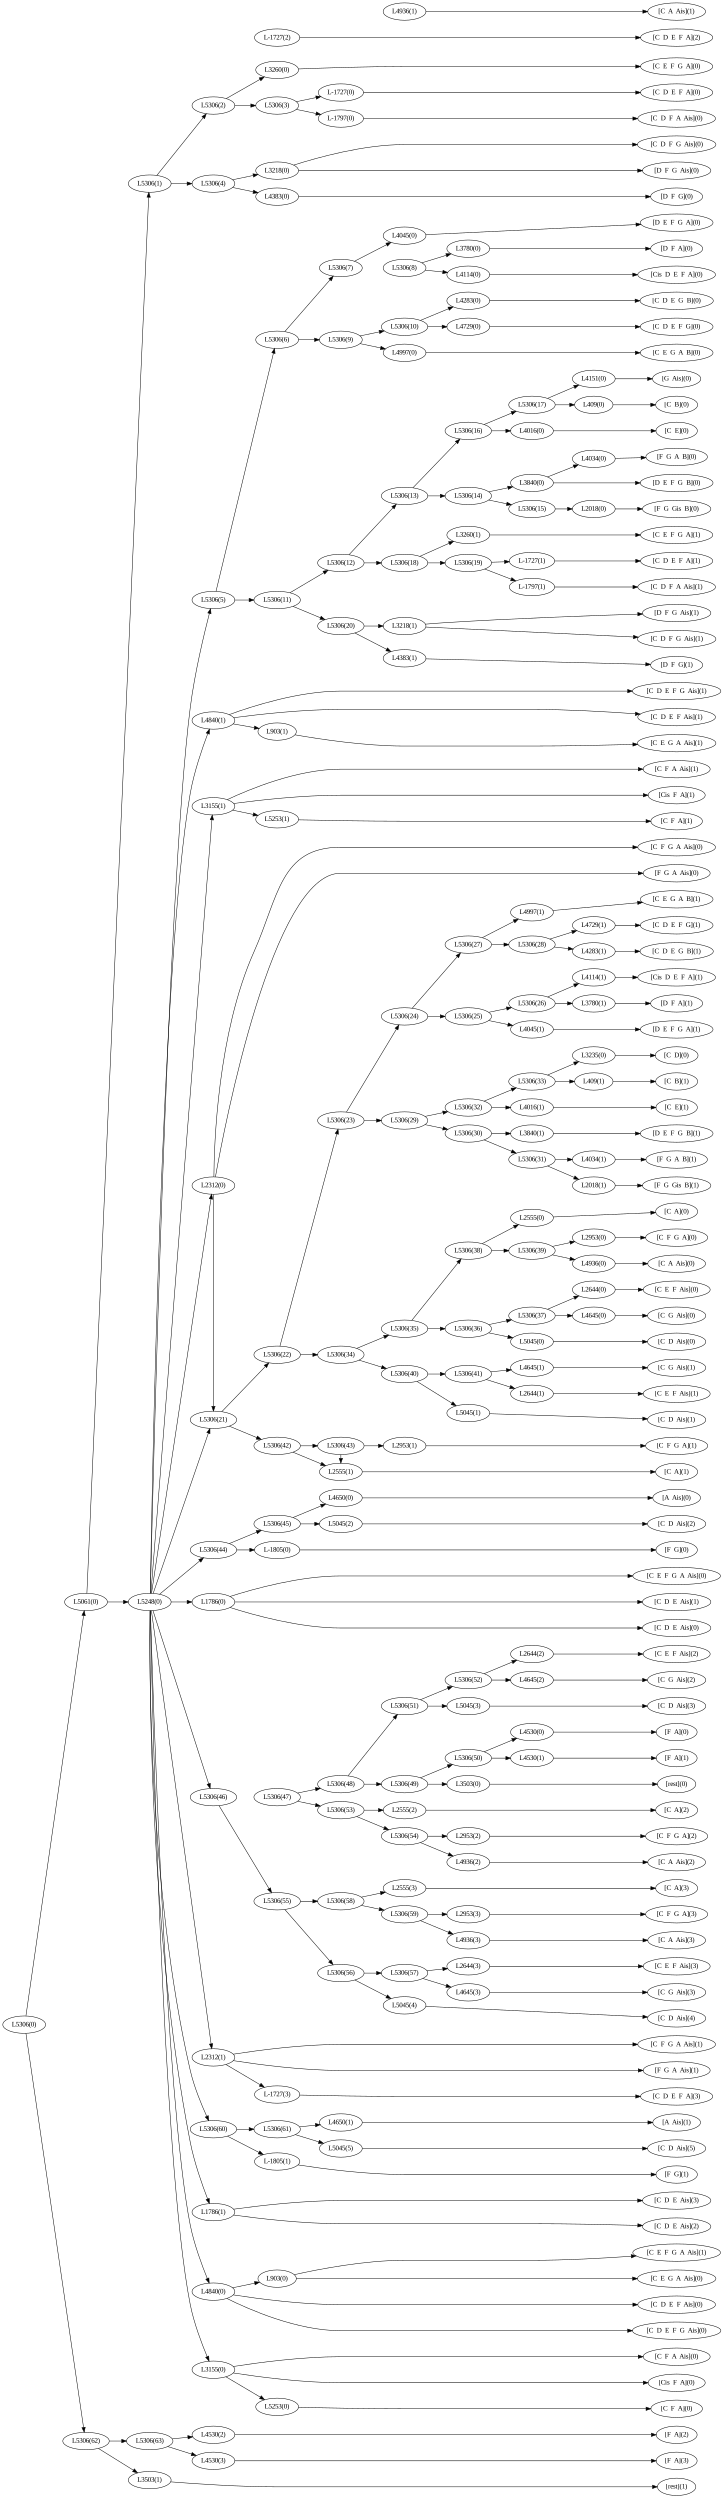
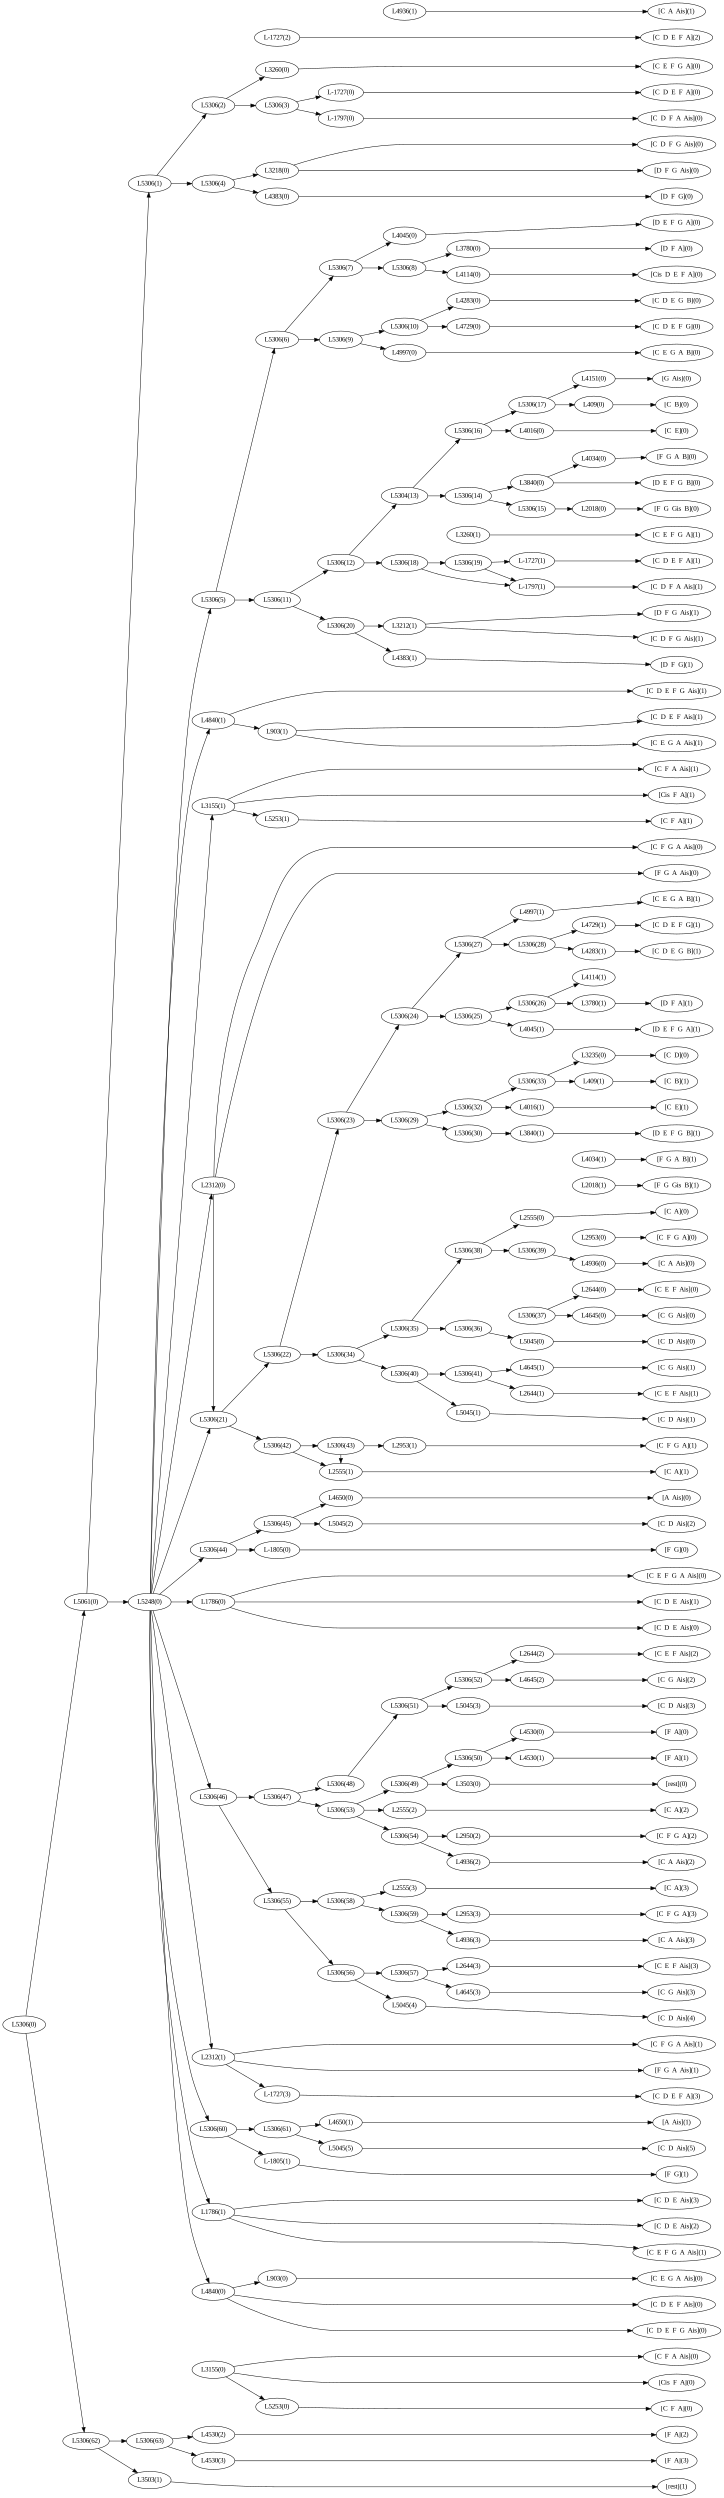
none -> (370, 268)
(405, 496) -> (405, 496)
(434, 550) -> (463, 579)
(405, 626) -> (405, 626)
(434, 709) -> (467, 728)
(677, 977) -> none
(532, 1160) -> none
(561, 1245) -> none
(498, 1323) -> none
(370, 1784) -> (370, 1798)
none -> (243, 1797)
(468, 1836) -> (468, 1836)
(163, 1986) -> none
(462, 2260) -> (430, 2242)
